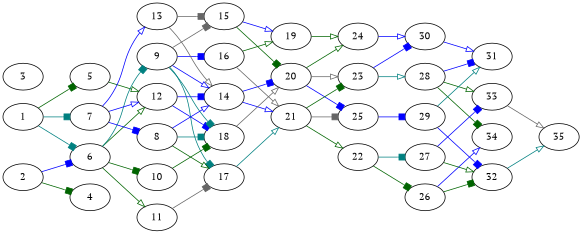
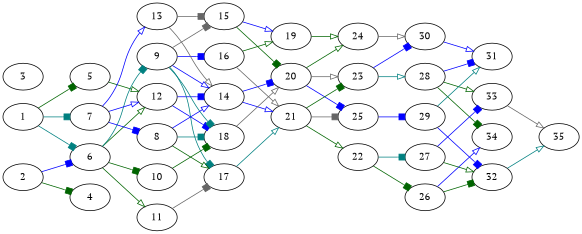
(388, 36) -> (388, 36)
